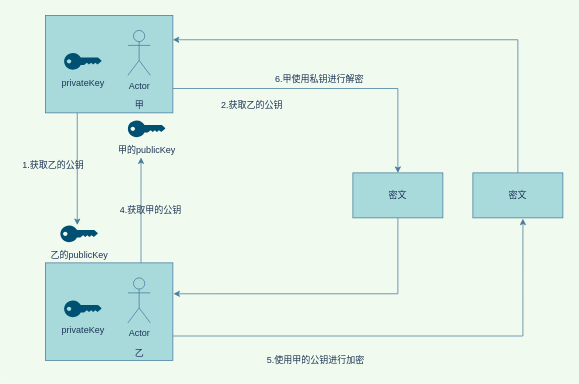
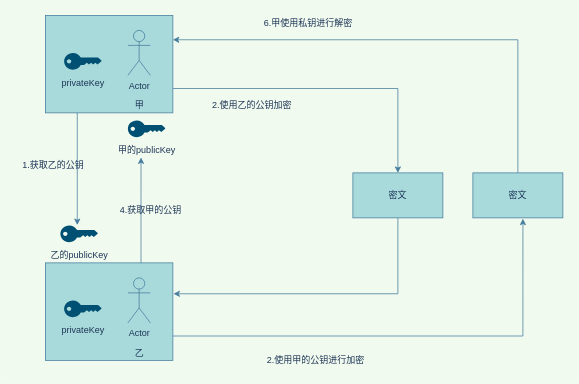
(319, 79) -> (308, 23)
(252, 105) -> (252, 105)
(316, 360) -> (316, 360)
